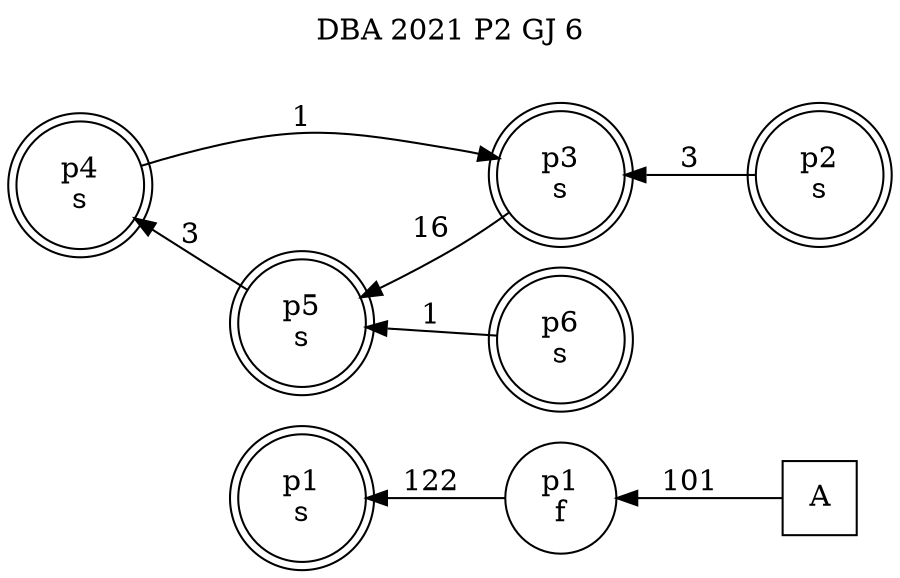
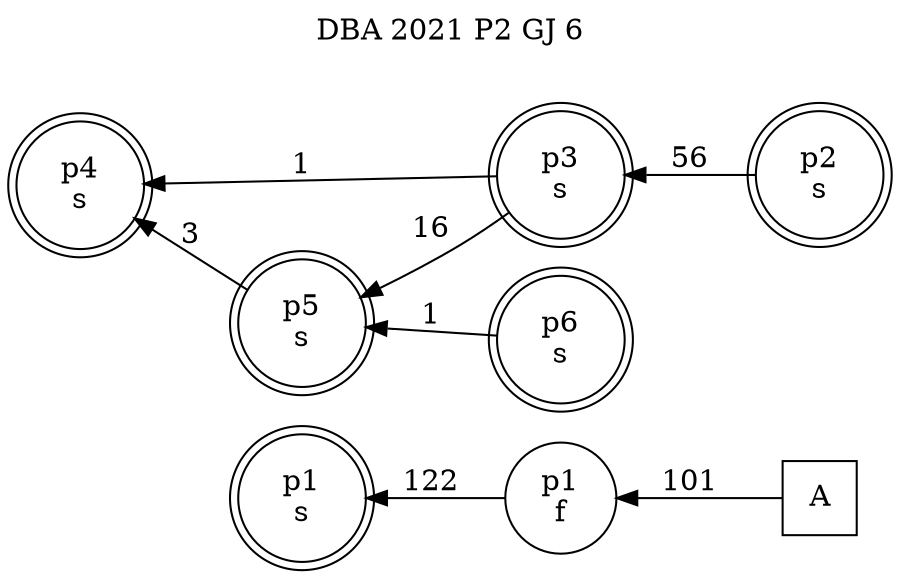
(309, 133) -> (331, 180)
(690, 160) -> (690, 160)
